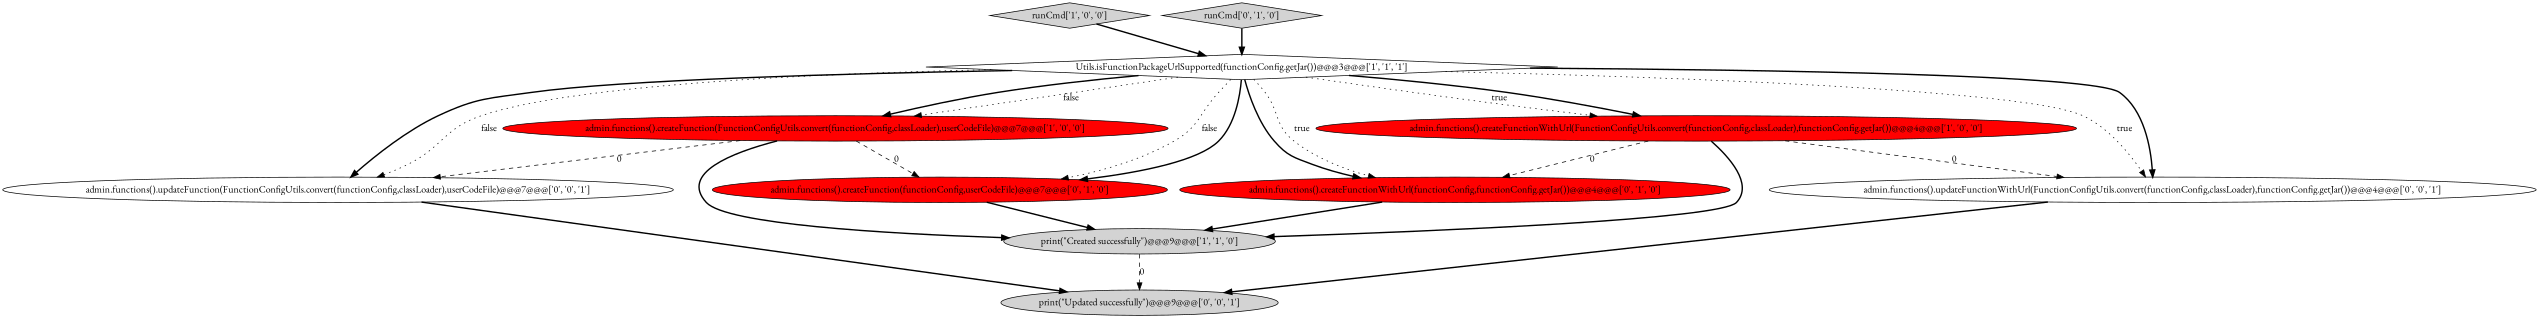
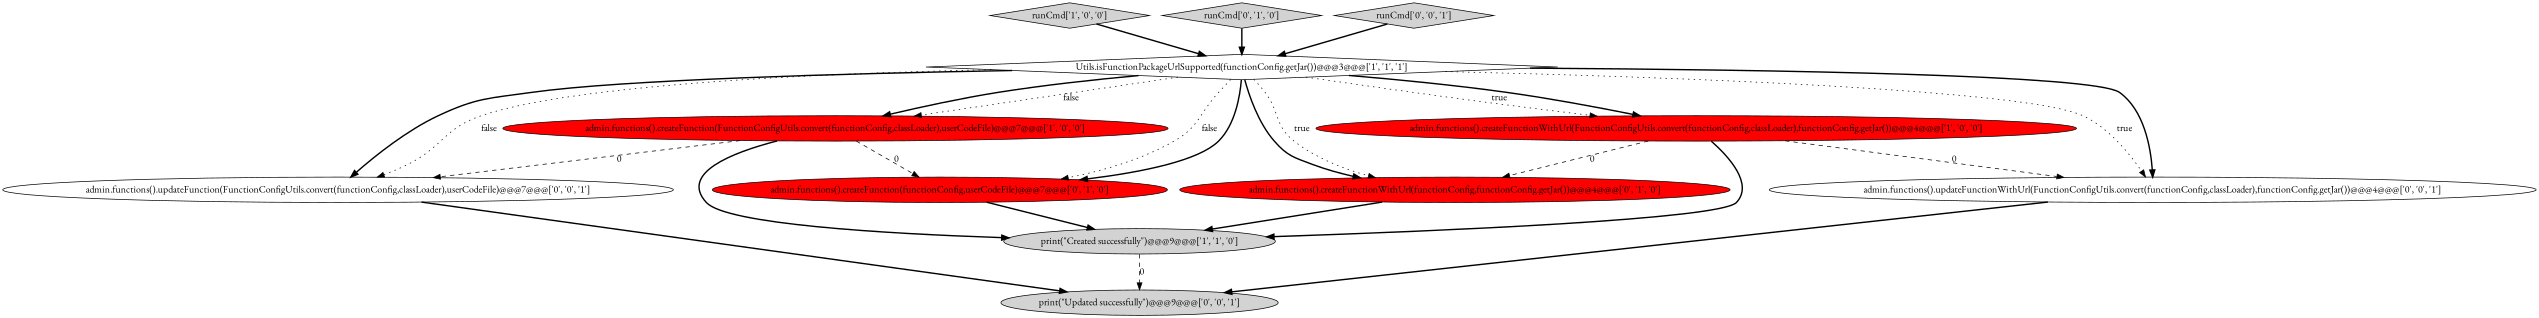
none -> (1414, 16)
